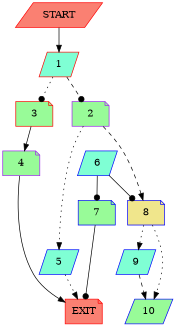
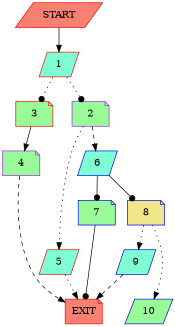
(73, 87) -> (73, 87)
(126, 157) -> (94, 135)
(22, 244) -> (22, 244)
(59, 262) -> (59, 262)
(141, 284) -> (112, 284)
